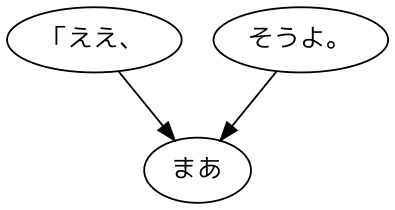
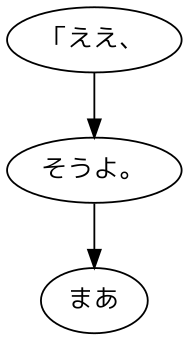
(141, 99) -> (94, 96)
